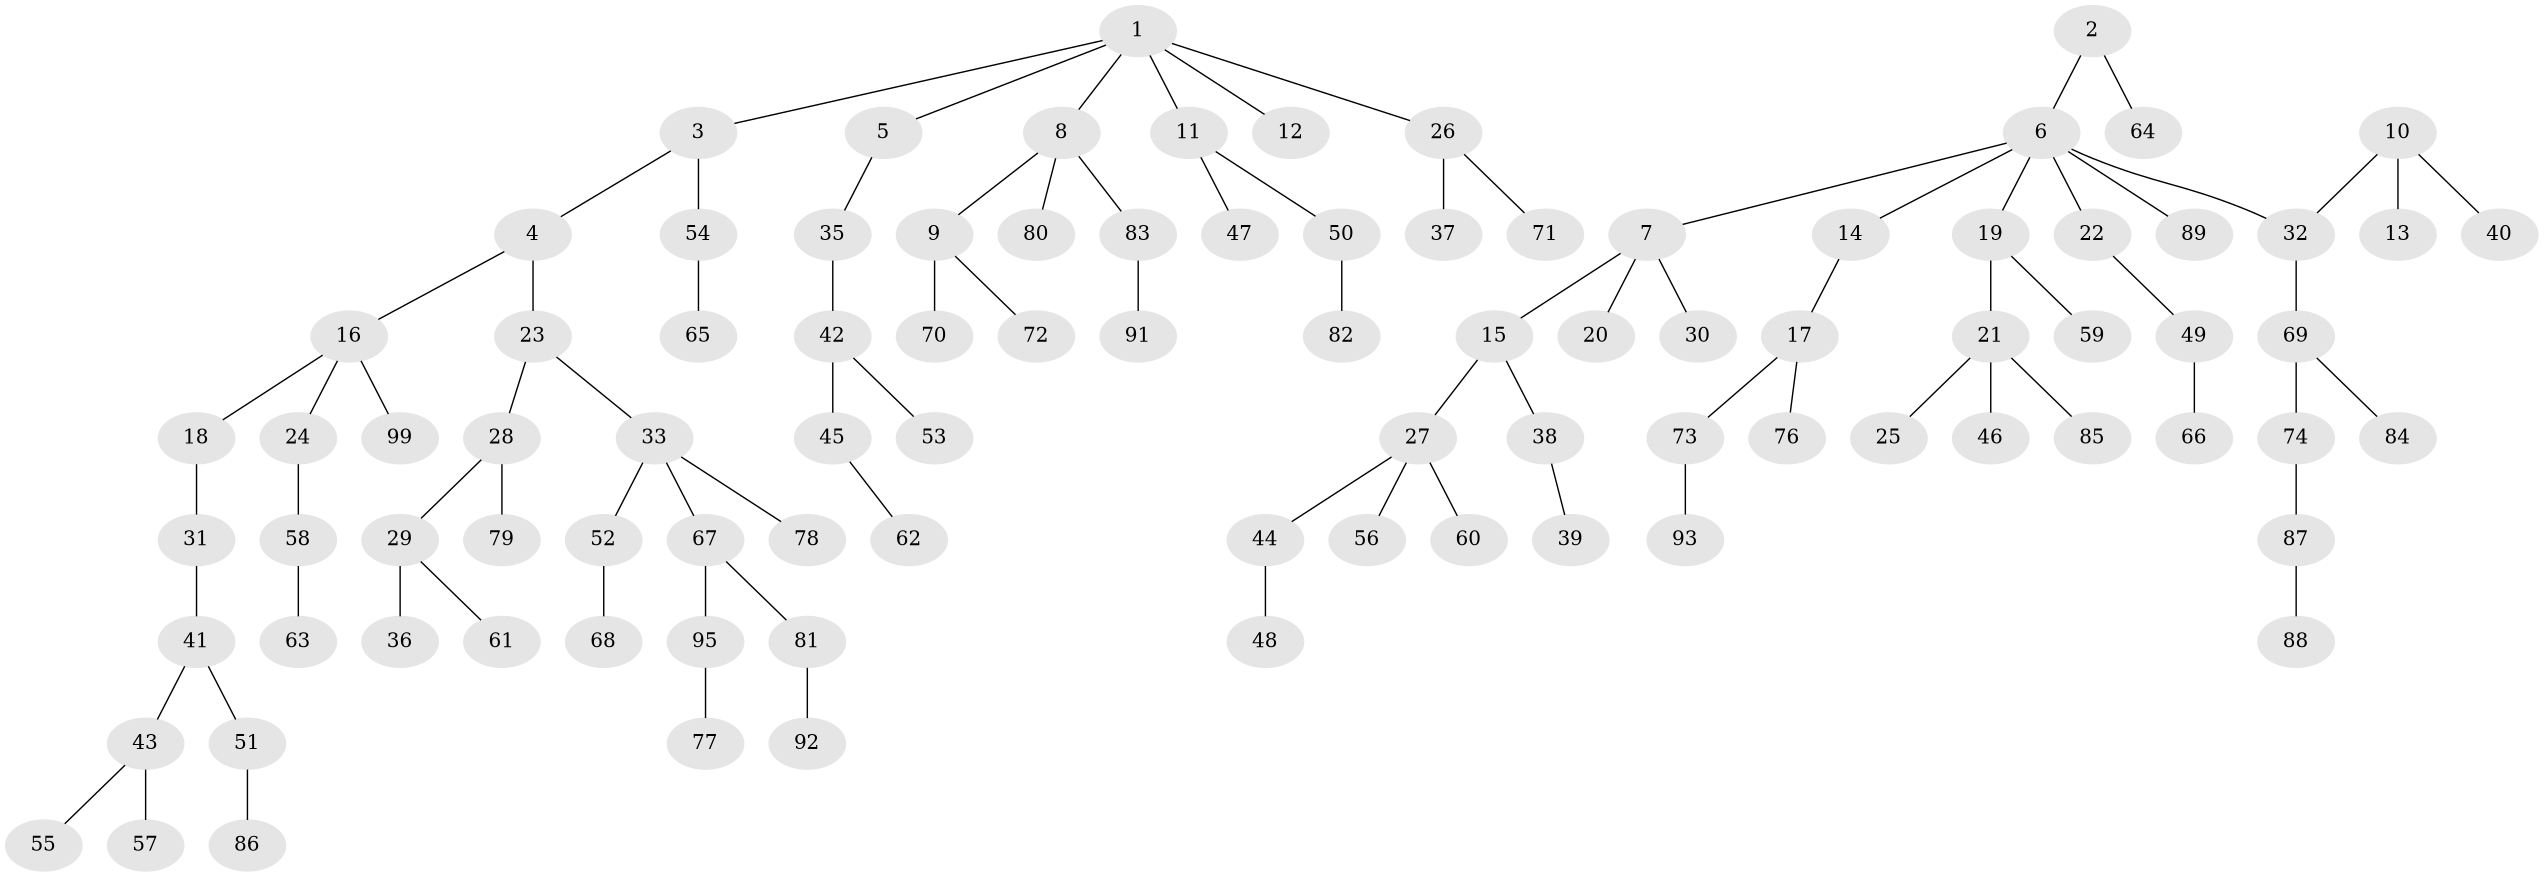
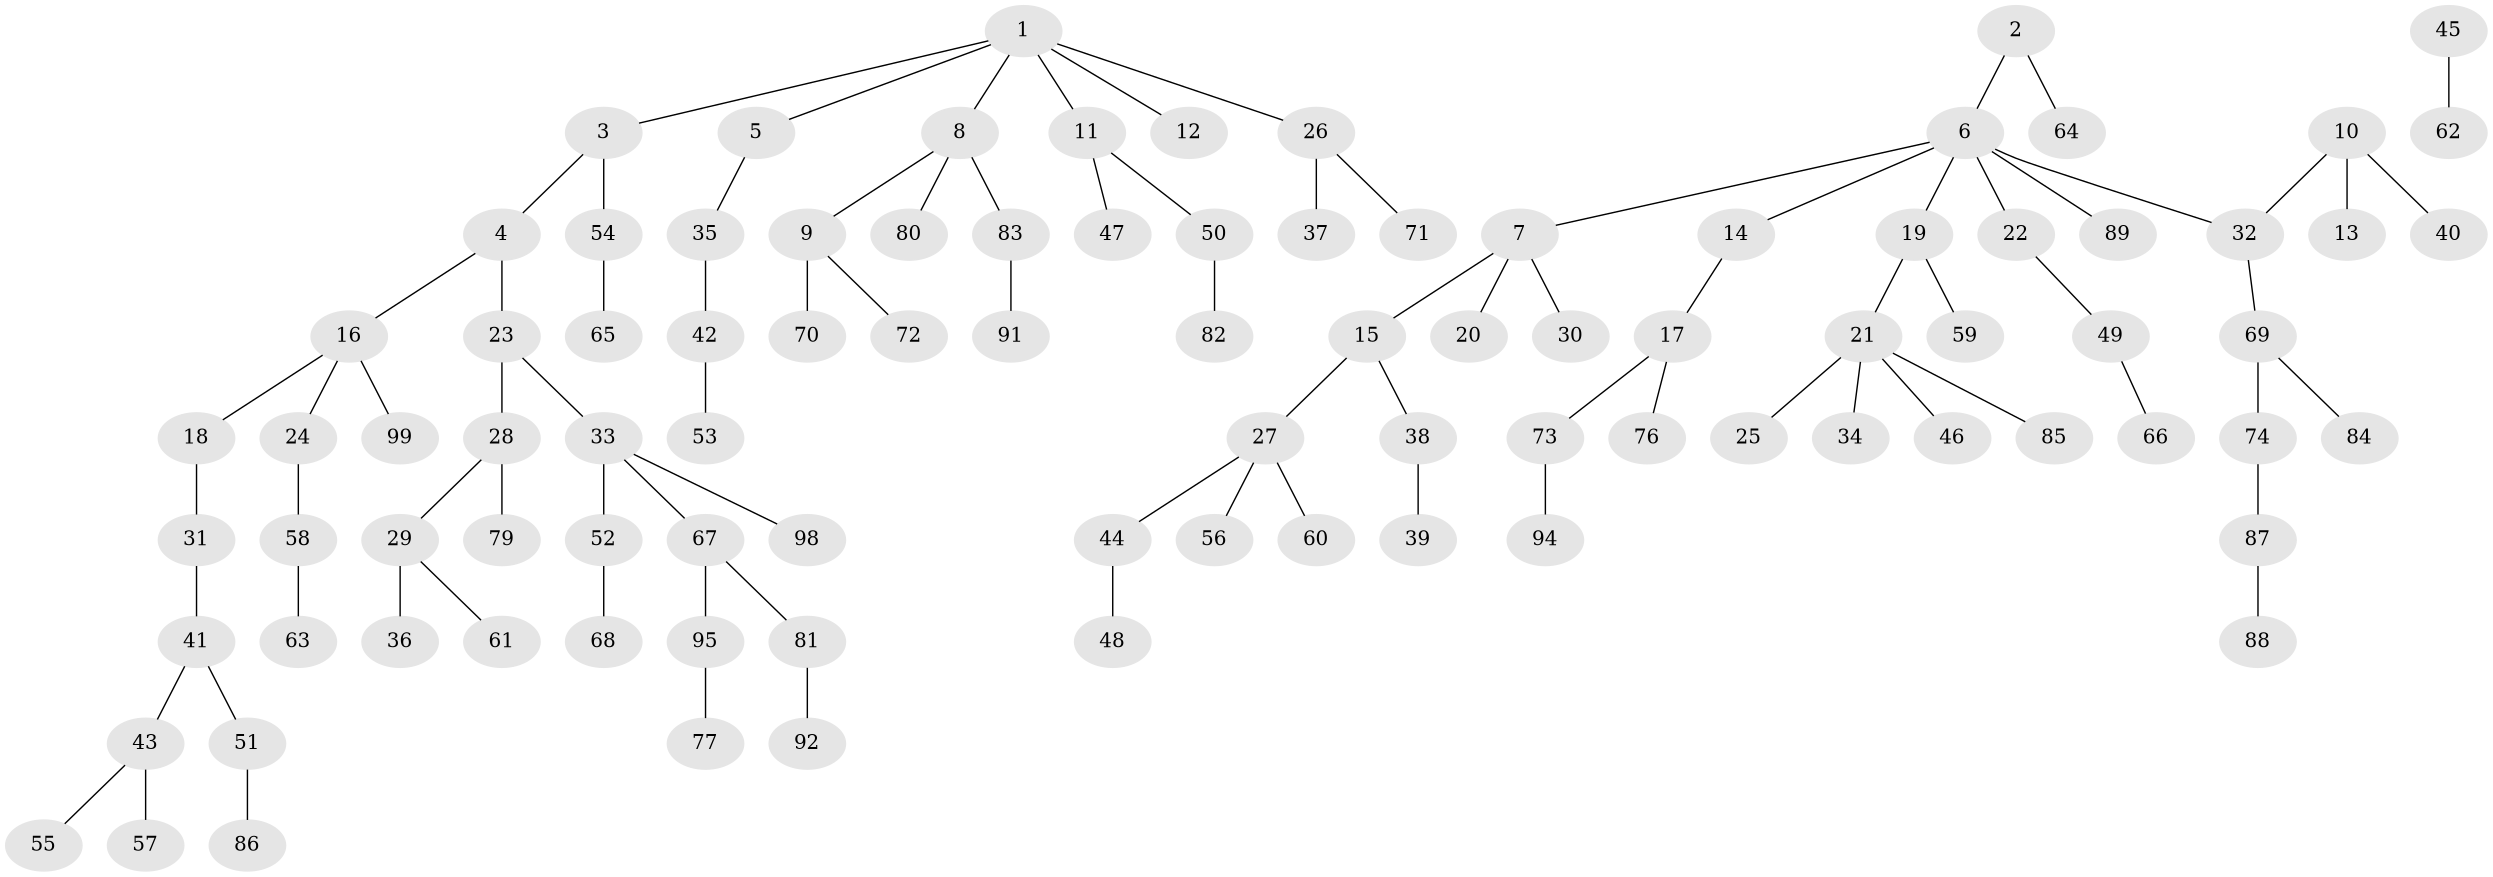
(833, 388) -> none
none -> (1851, 438)
(807, 540) -> (807, 540)
(1685, 540) -> (1545, 540)
